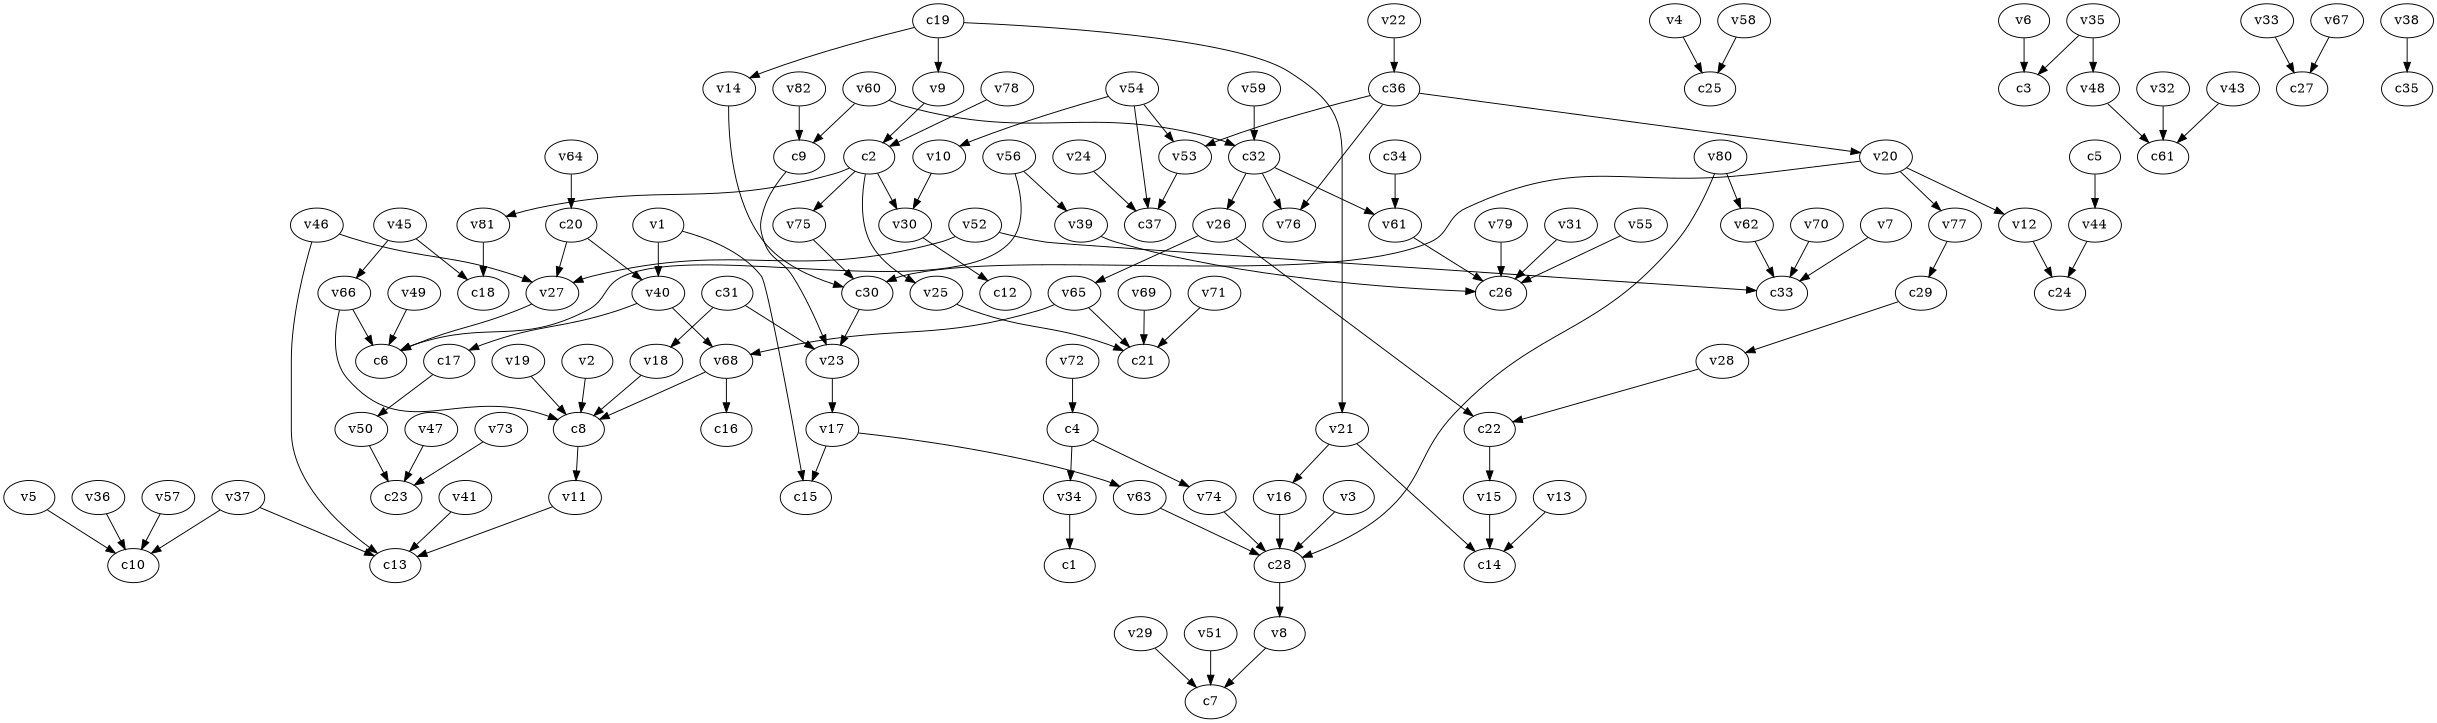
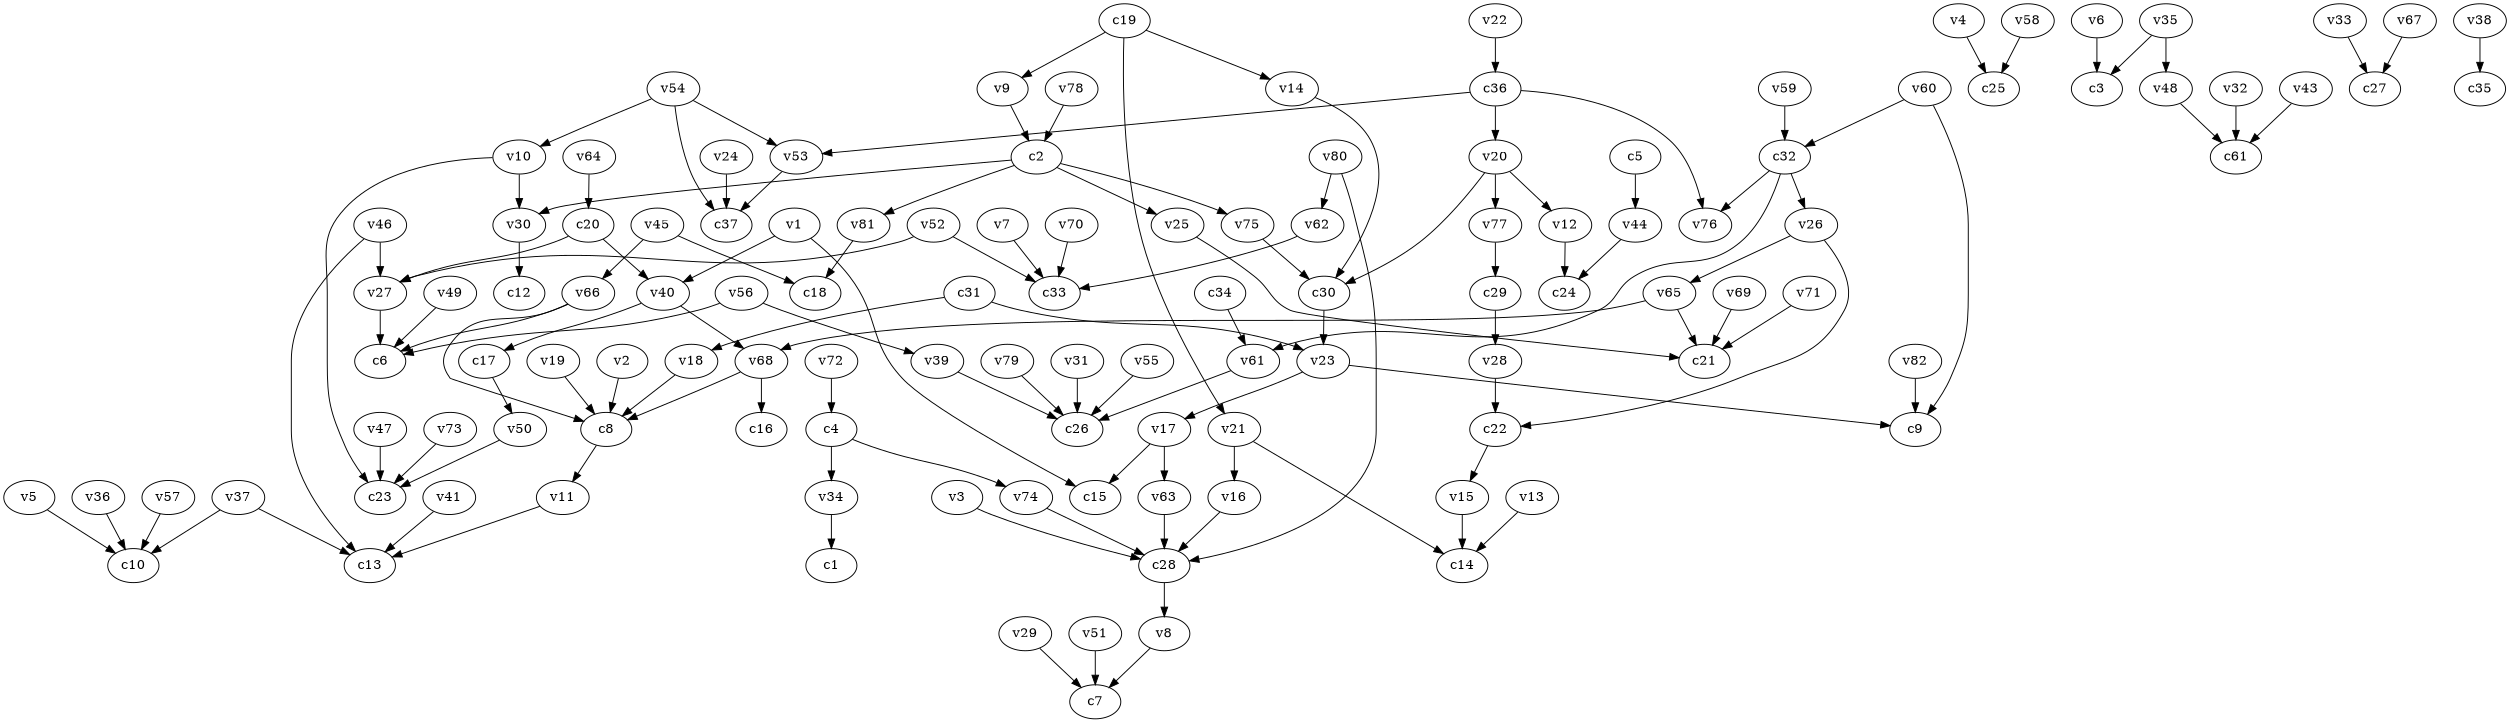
none -> (326, 263)
(793, 277) -> (1615, 396)
